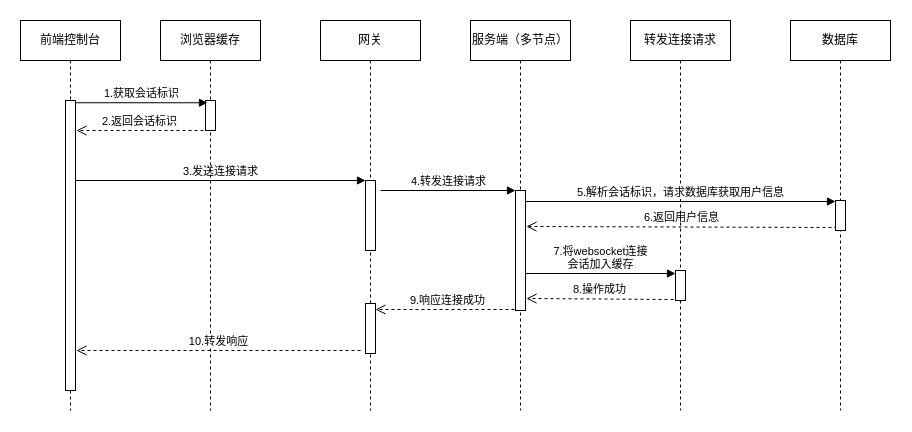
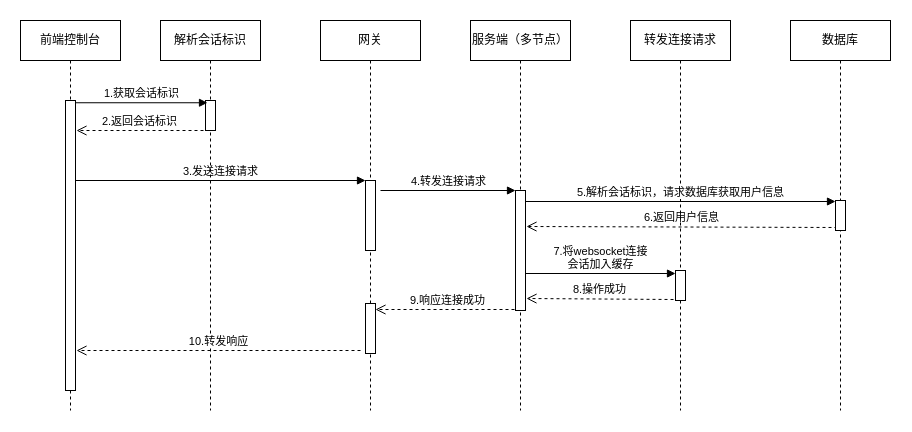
(211, 41) -> (211, 41)
